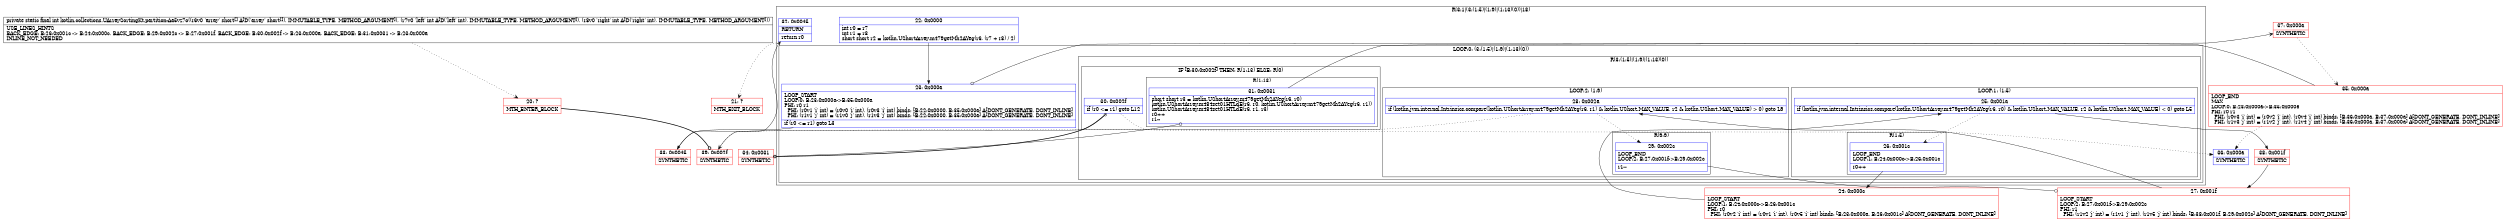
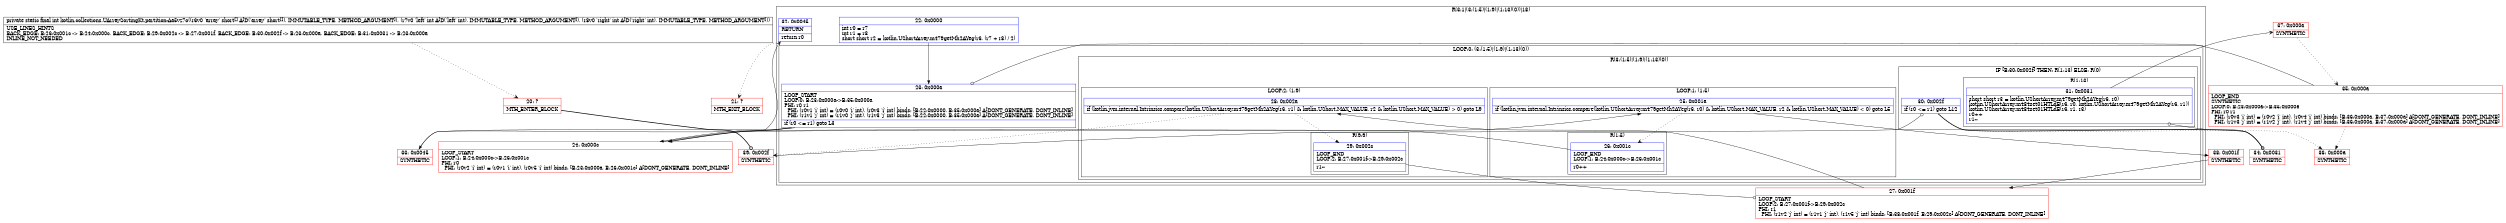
(2217, 102) -> (2226, 102)
none -> (732, 133)
(2231, 157) -> (2332, 157)
